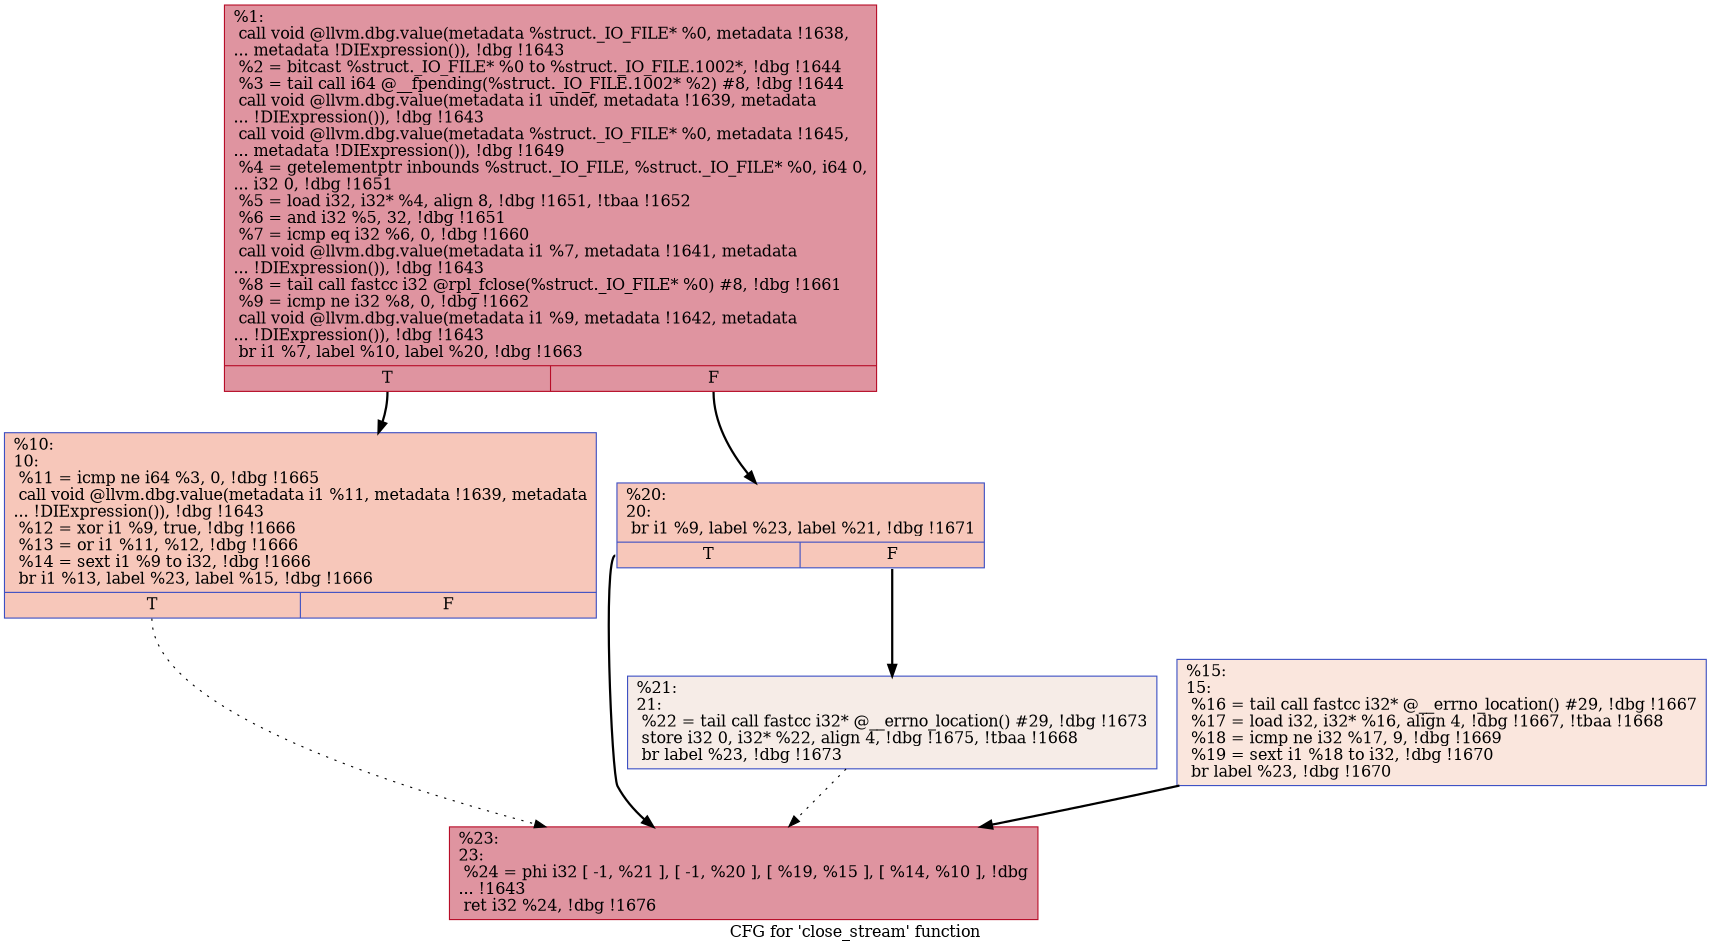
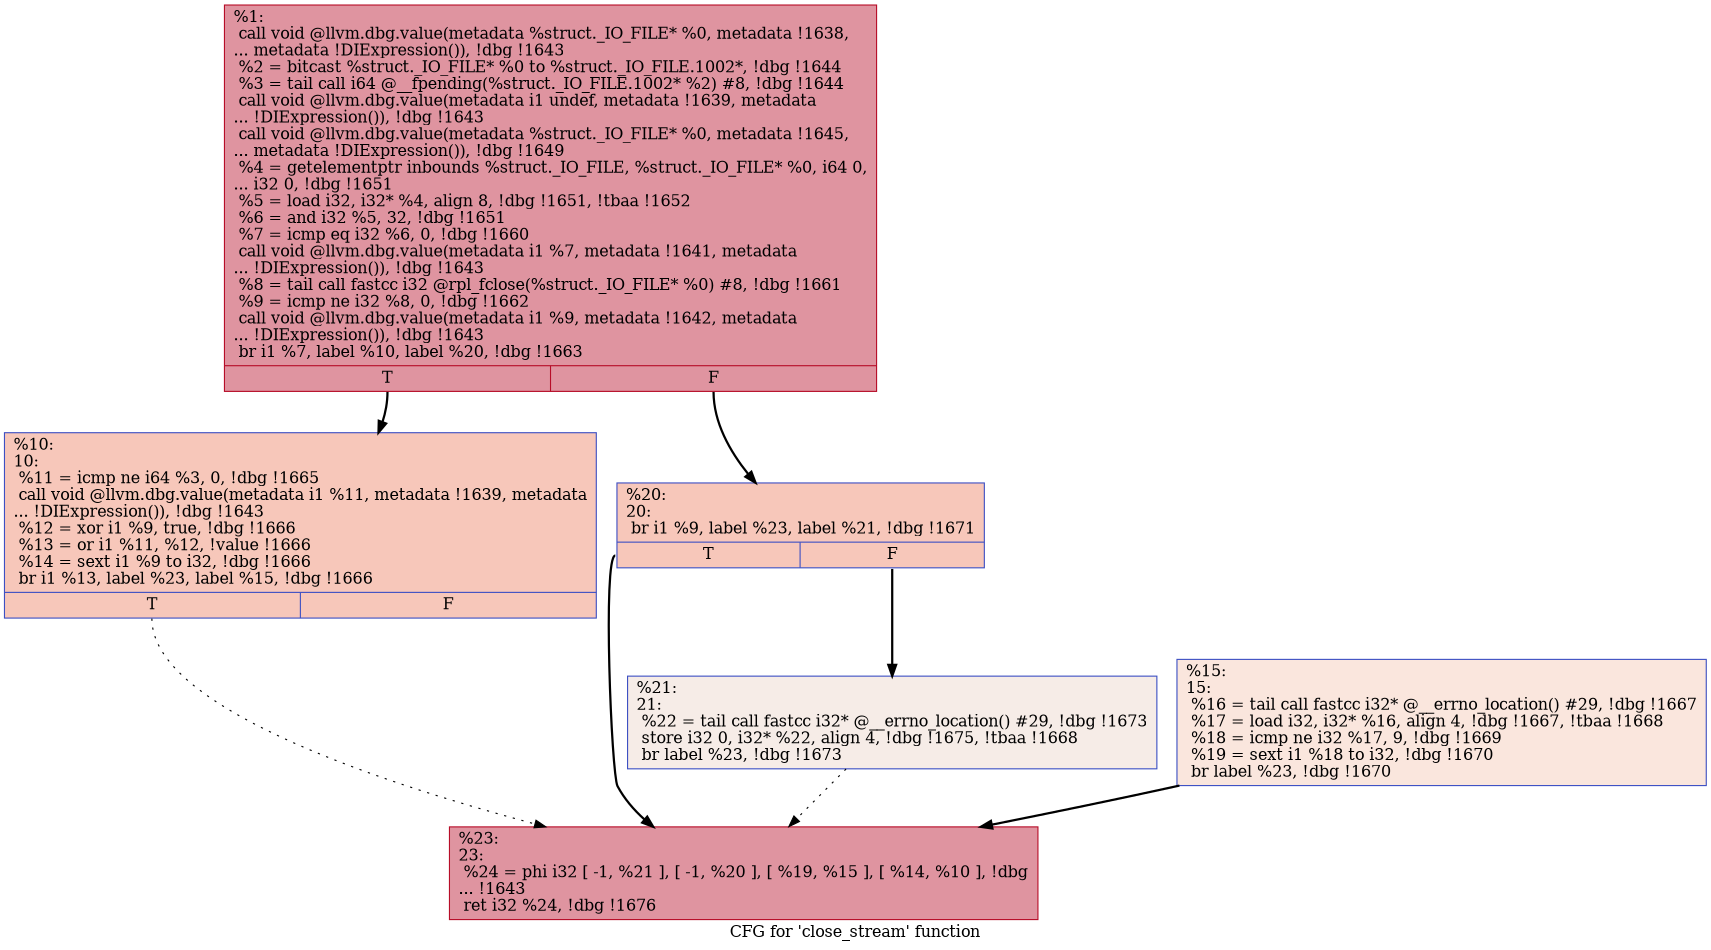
(156, 545) -> (162, 545)
